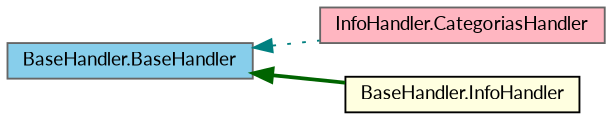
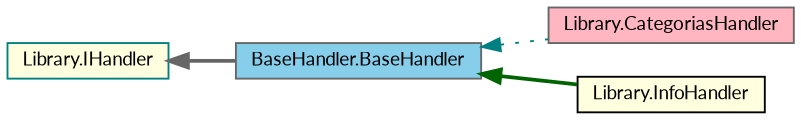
(462, 25) -> (671, 25)
none -> (88, 61)
(462, 95) -> (671, 95)
